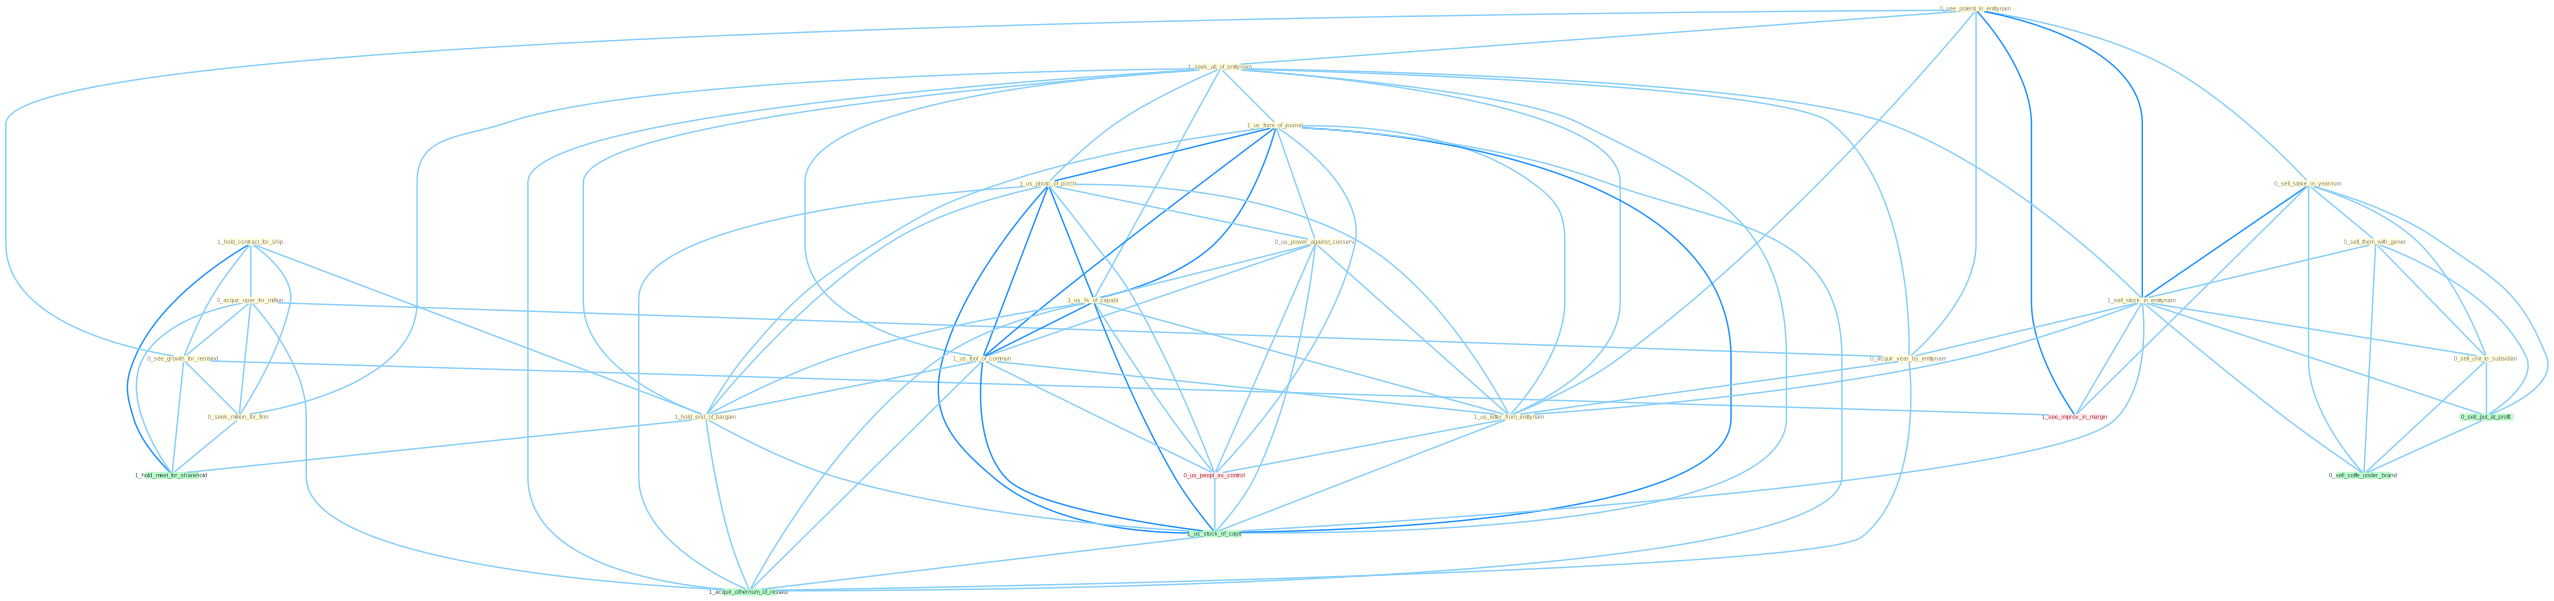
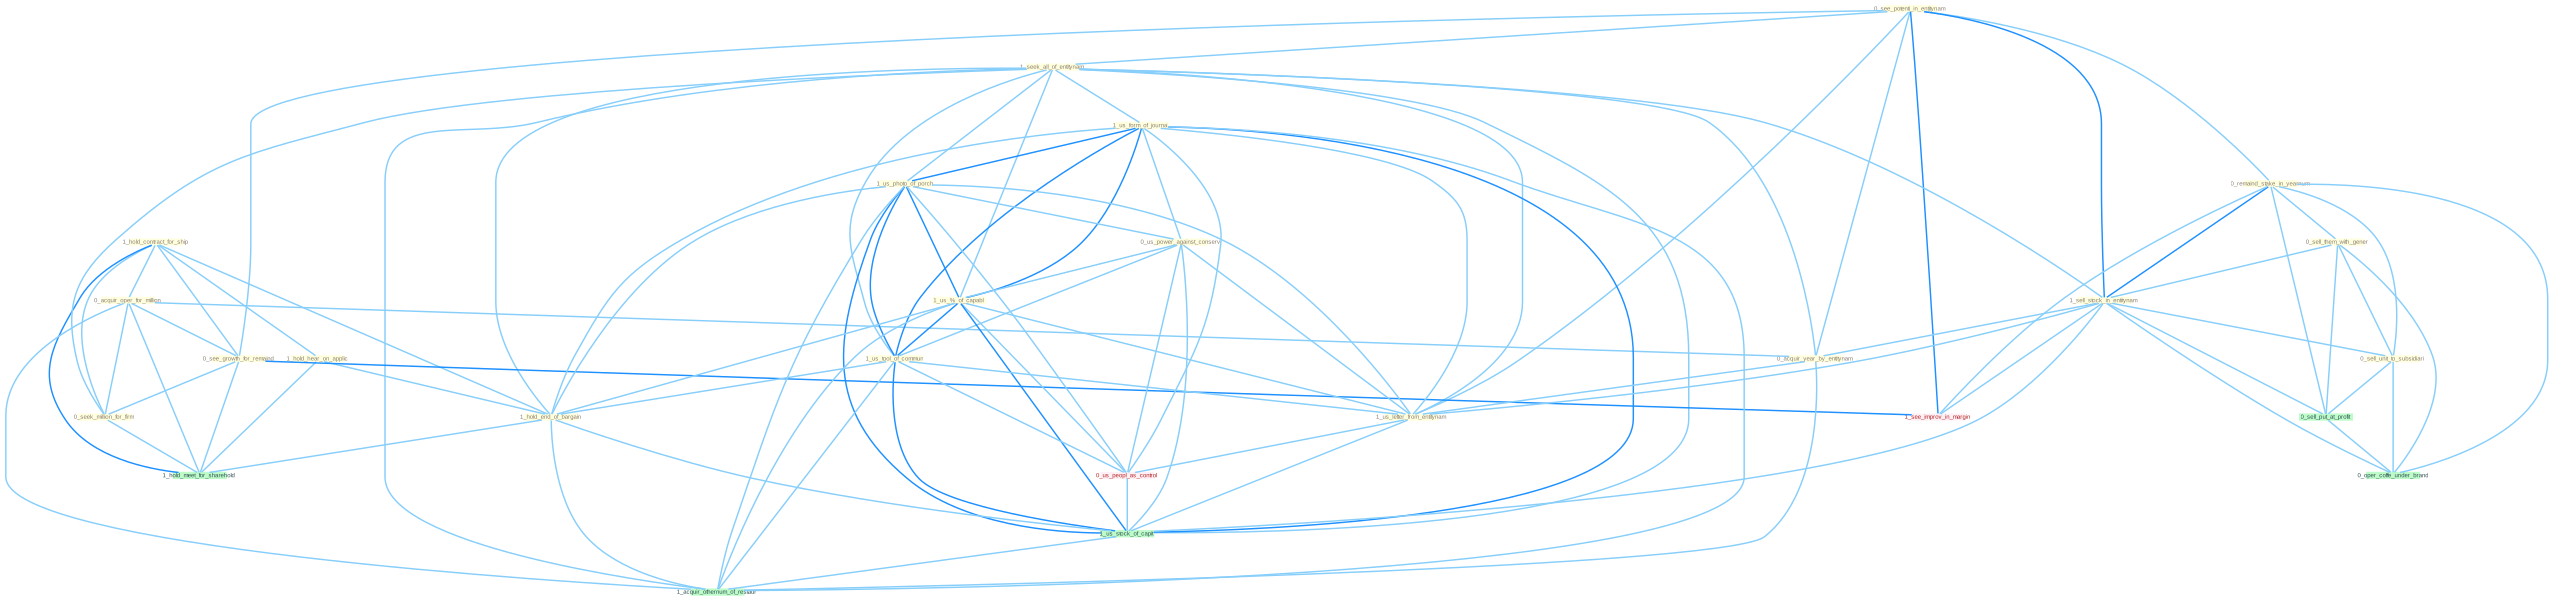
(2309, 184) -> (2271, 184)
none -> (318, 359)
(1084, 387) -> (1006, 386)
(2364, 475) -> (2393, 475)
